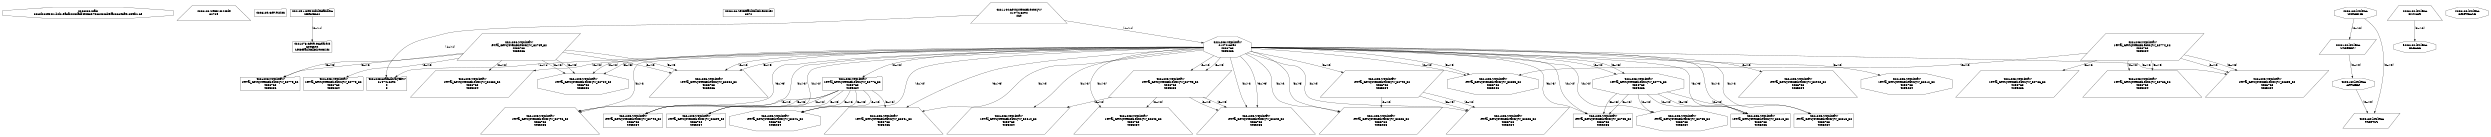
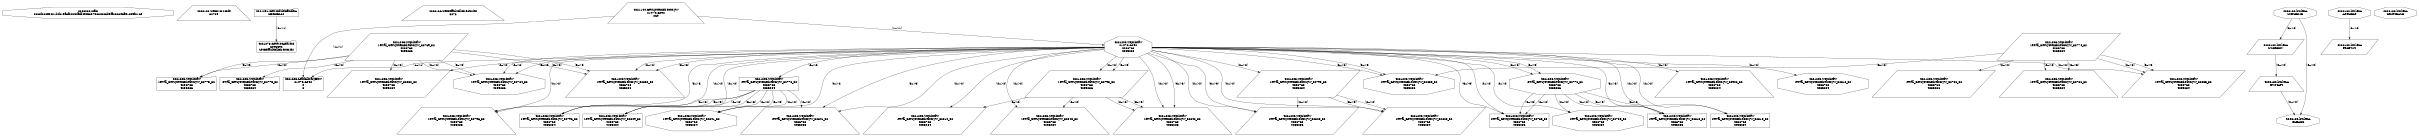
(270, 13) -> none
(749, 13) -> (453, 13)
(2384, 62) -> (2307, 65)
(2351, 65) -> (2276, 64)
